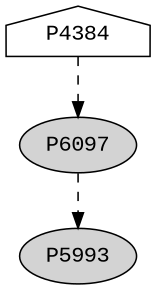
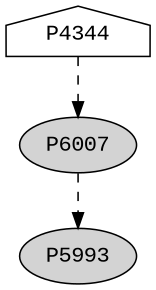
(78, 34) -> (78, 34)
(78, 145) -> (78, 145)
